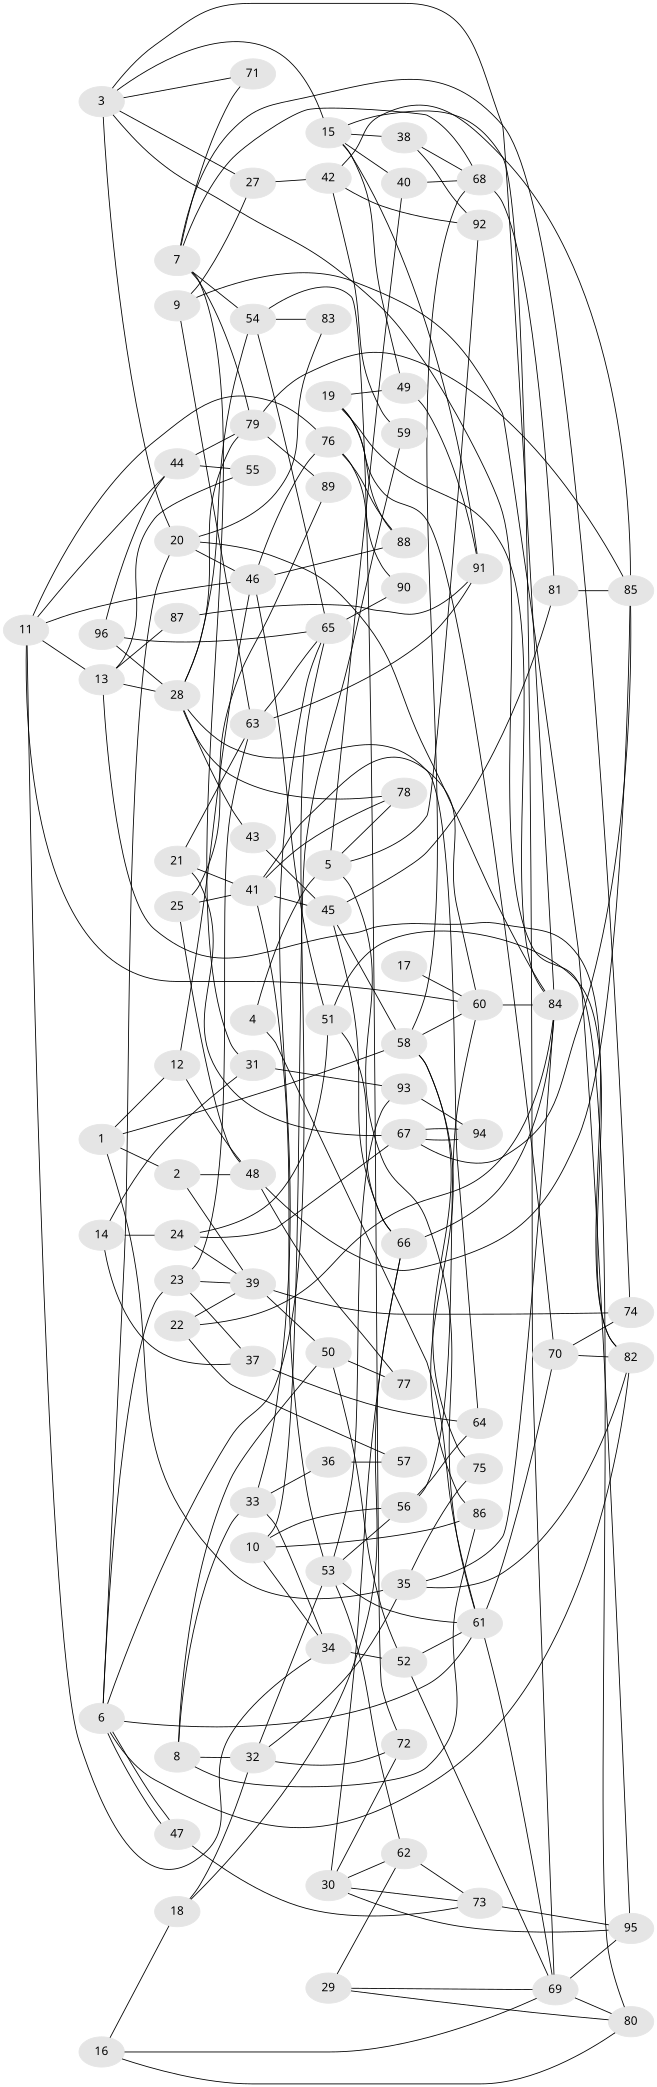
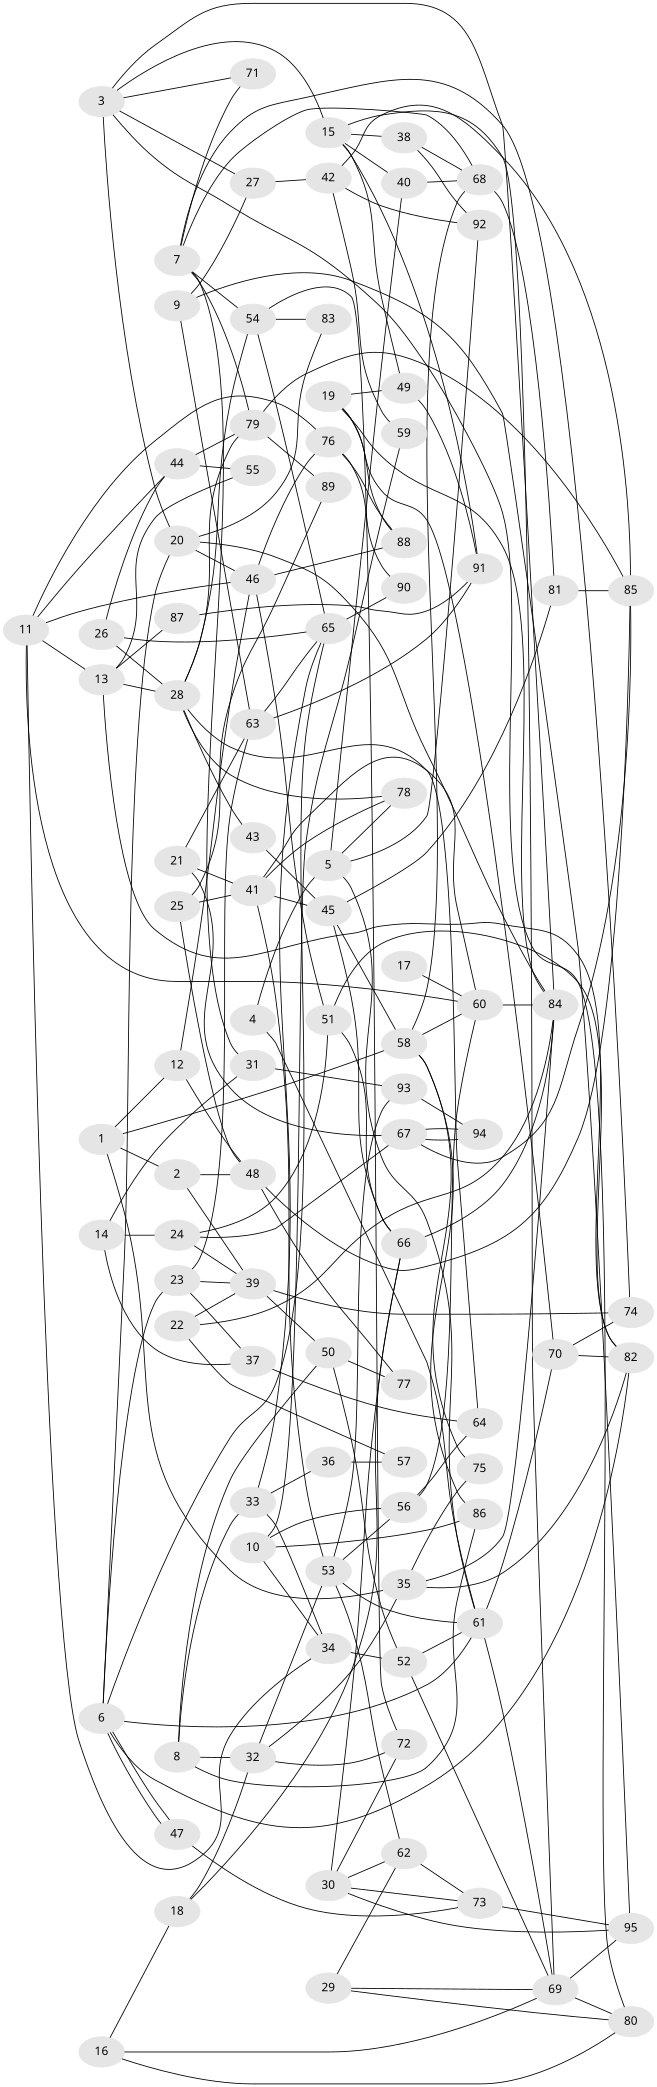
(102, 634) -> (102, 634)
